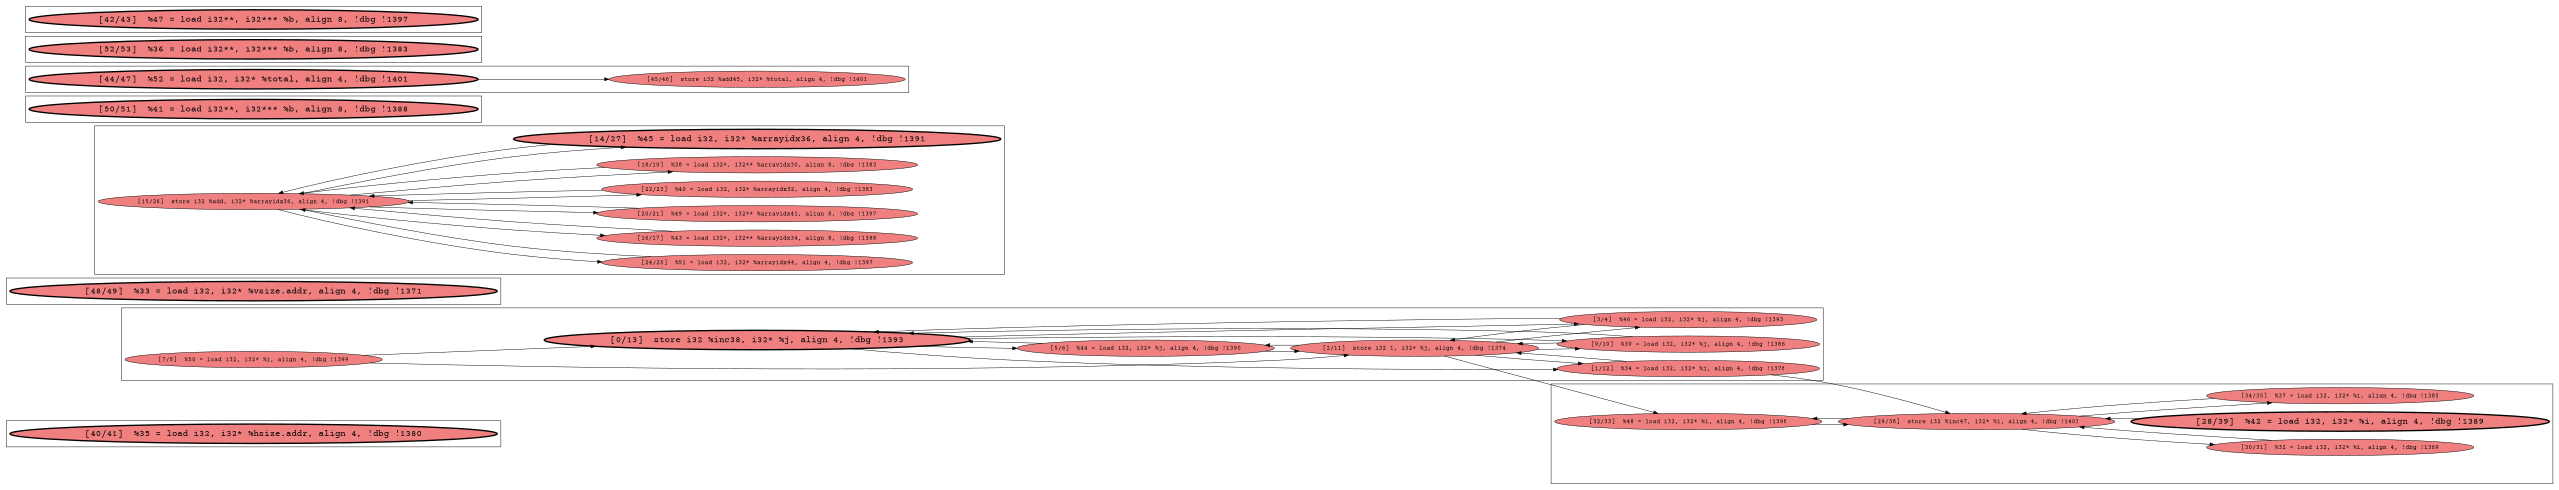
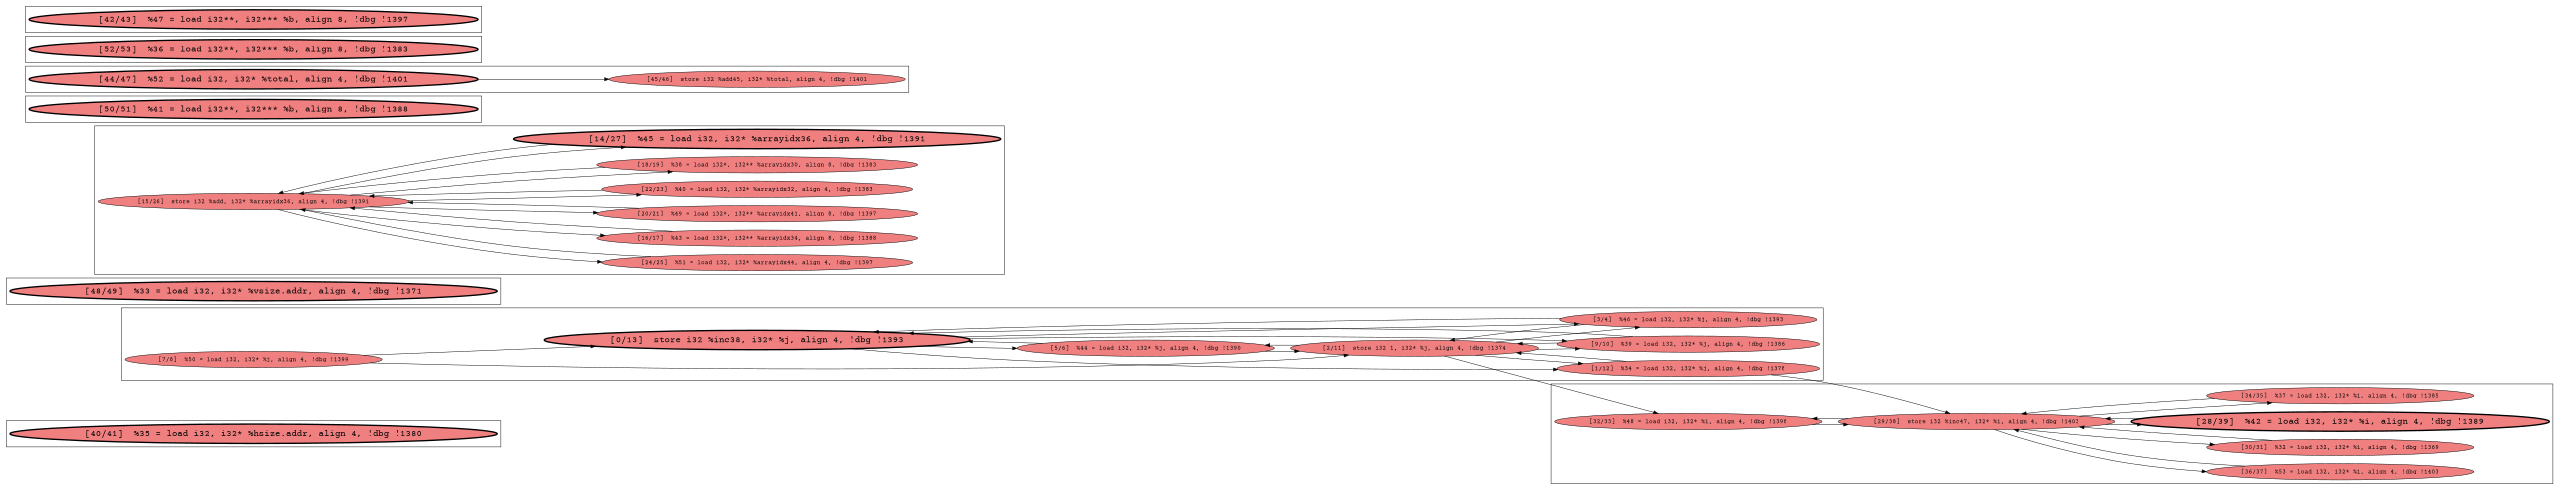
none -> (2121, 425)
none -> (2340, 472)
